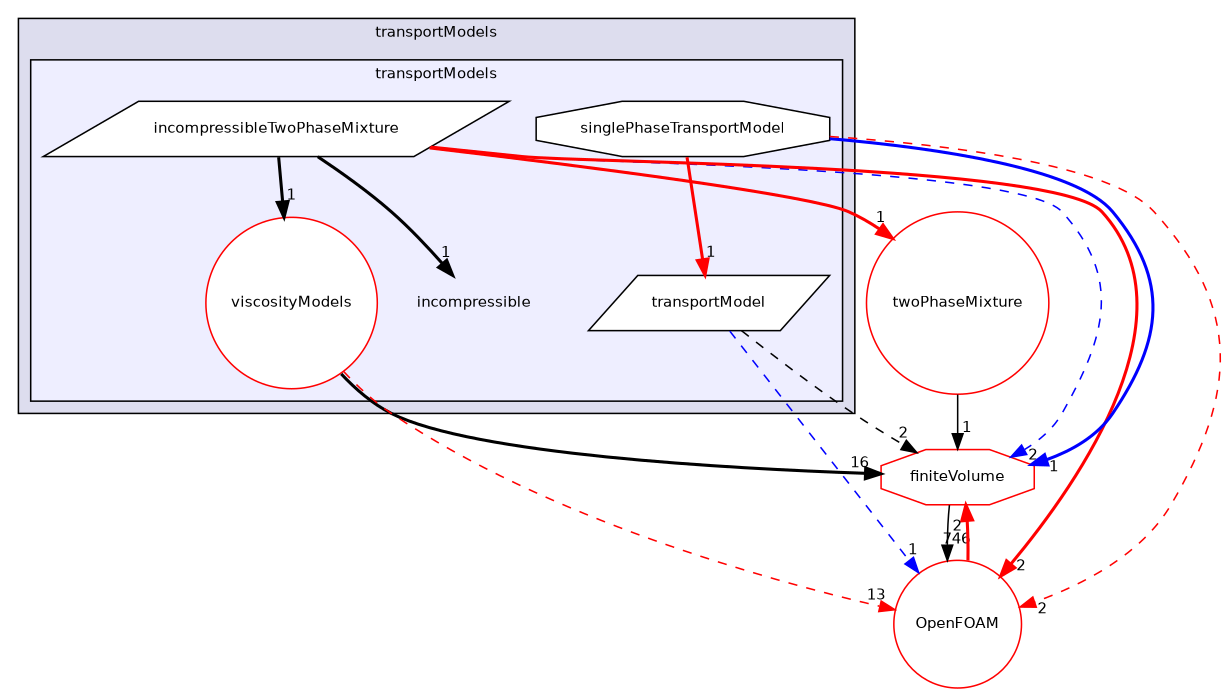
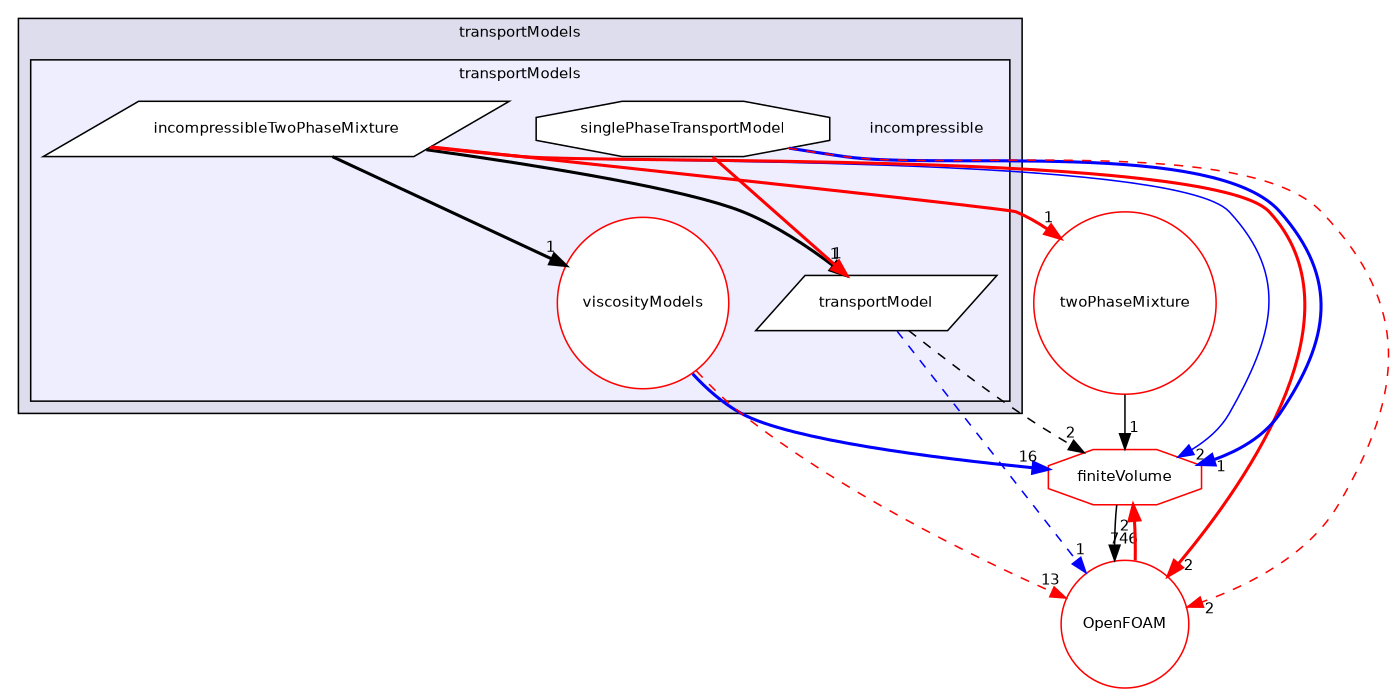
(1041, 202) -> (1208, 202)
(384, 206) -> (638, 184)
(594, 455) -> (854, 444)
